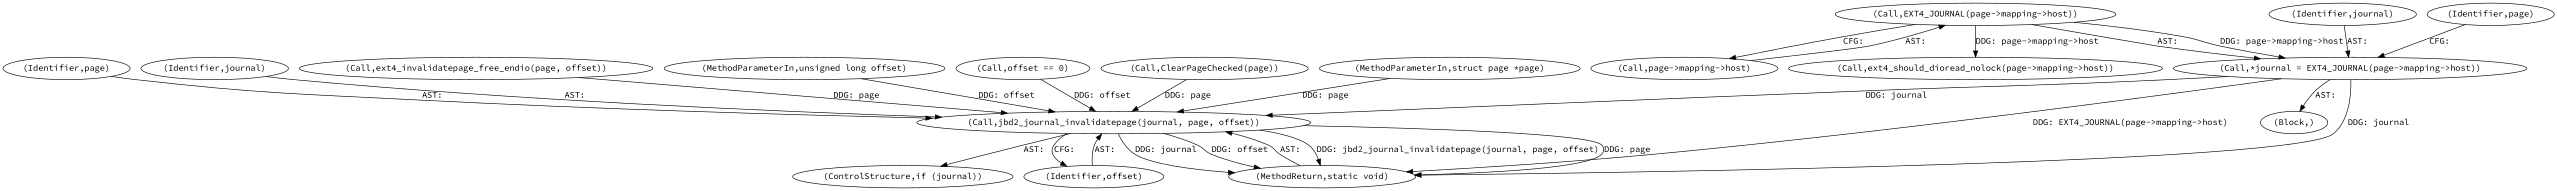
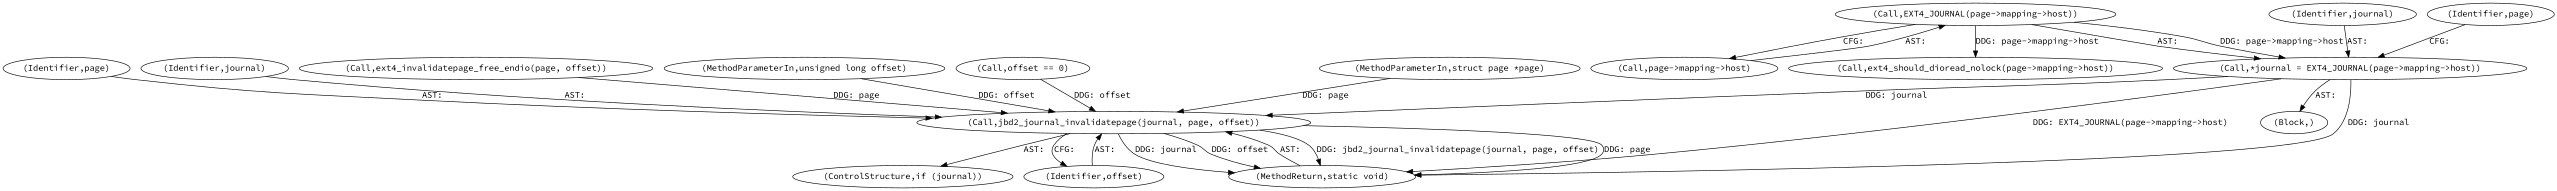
(1205, 68) -> none
